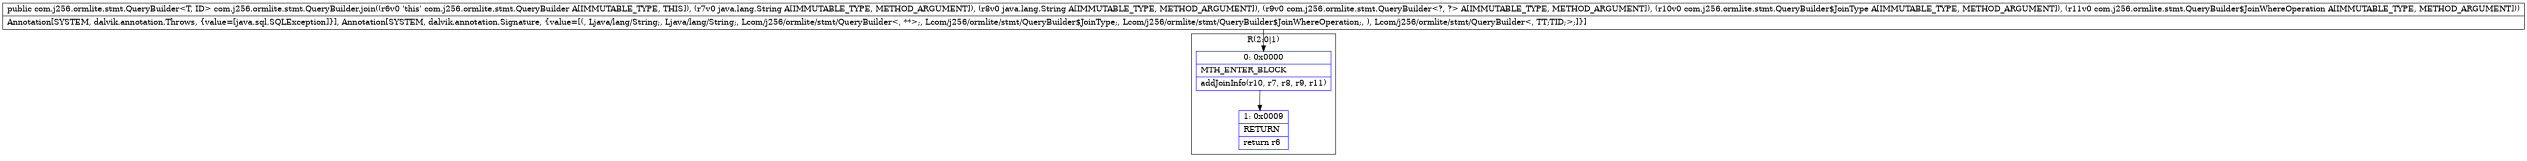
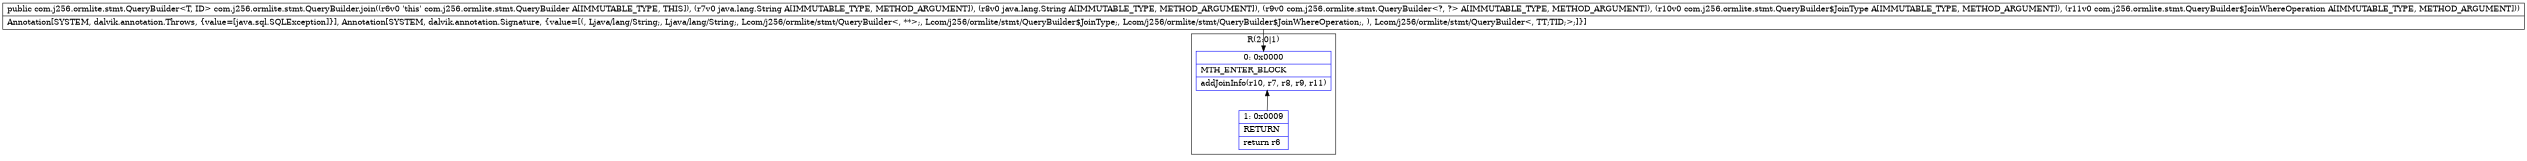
(1260, 98) -> (1267, 103)
